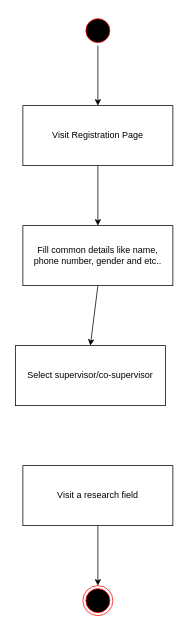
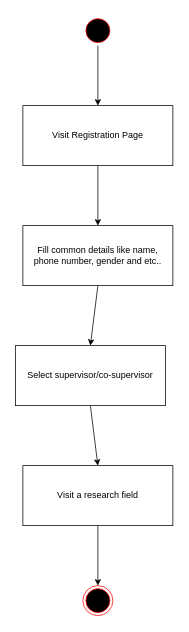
none -> (94, 433)
